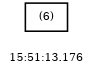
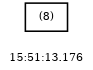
(46, 17) -> (46, 17)
